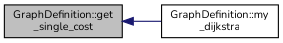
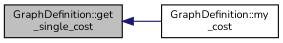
(220, 21) -> (220, 21)
